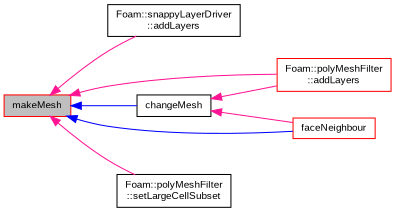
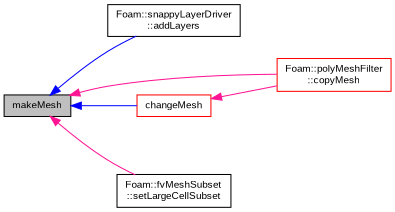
(95, 59) -> (95, 59)
(334, 75) -> (334, 75)
(37, 106) -> (37, 106)
(174, 106) -> (174, 106)
(334, 128) -> none
(174, 191) -> (174, 191)
